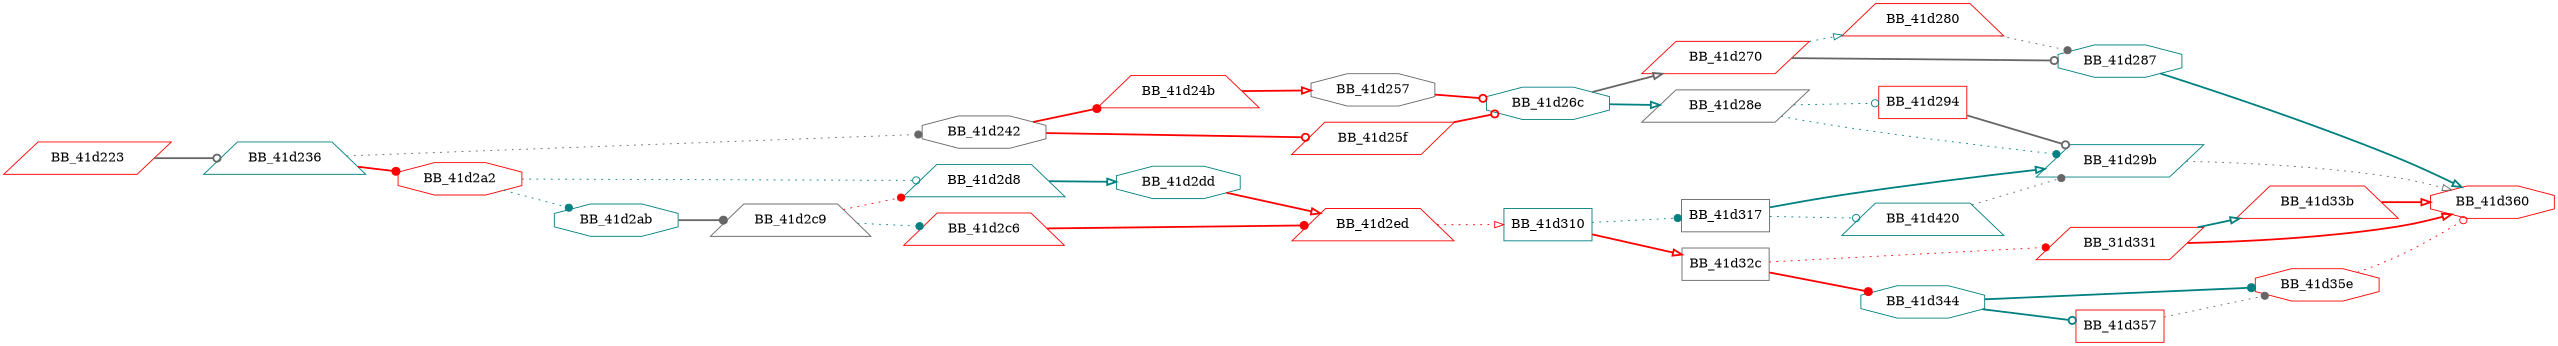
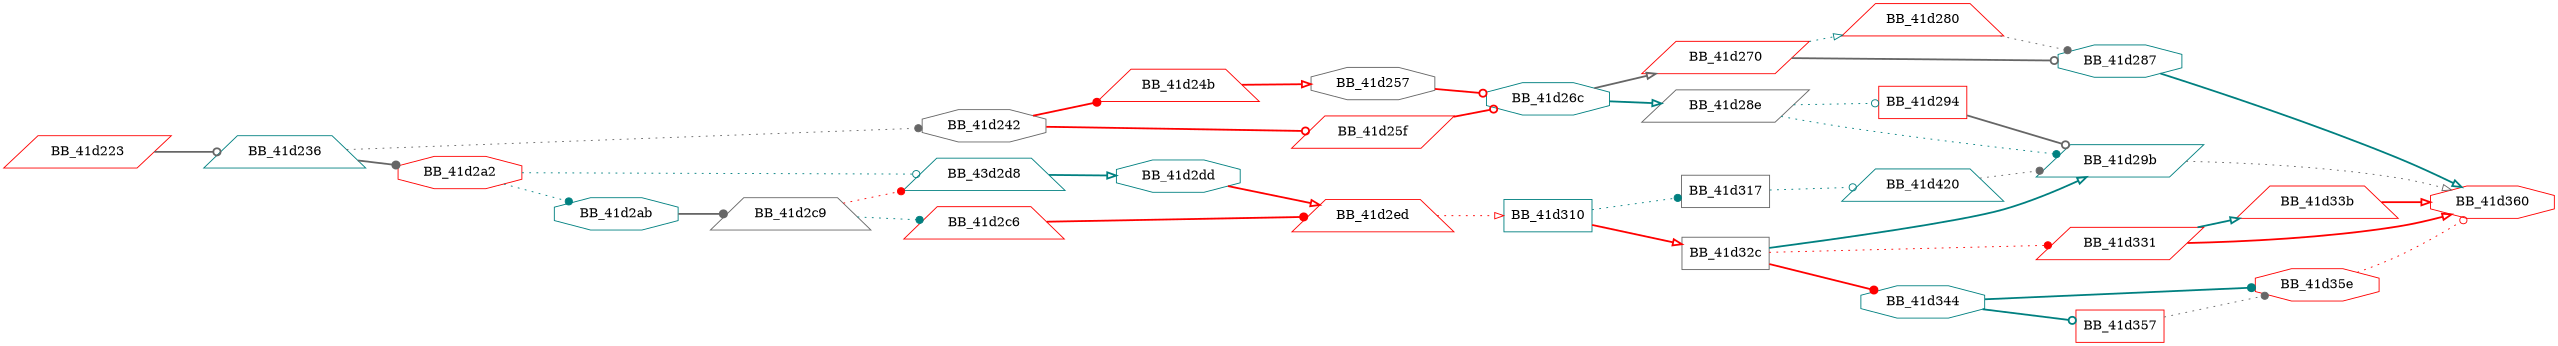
(375, 169) -> (375, 163)
(984, 181) -> (984, 174)
(1902, 186) -> (1926, 225)
(2120, 244) -> (2120, 244)
